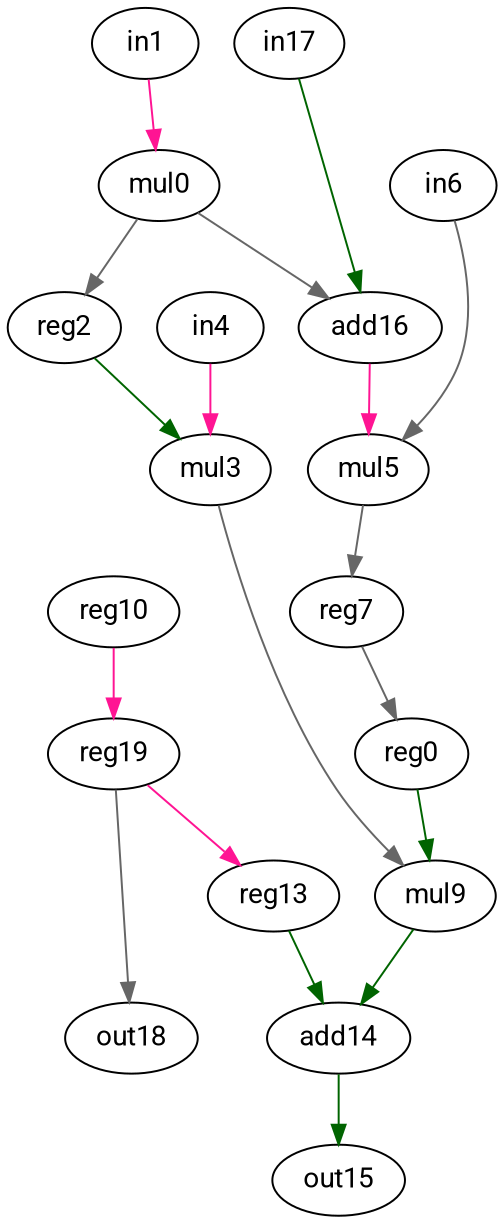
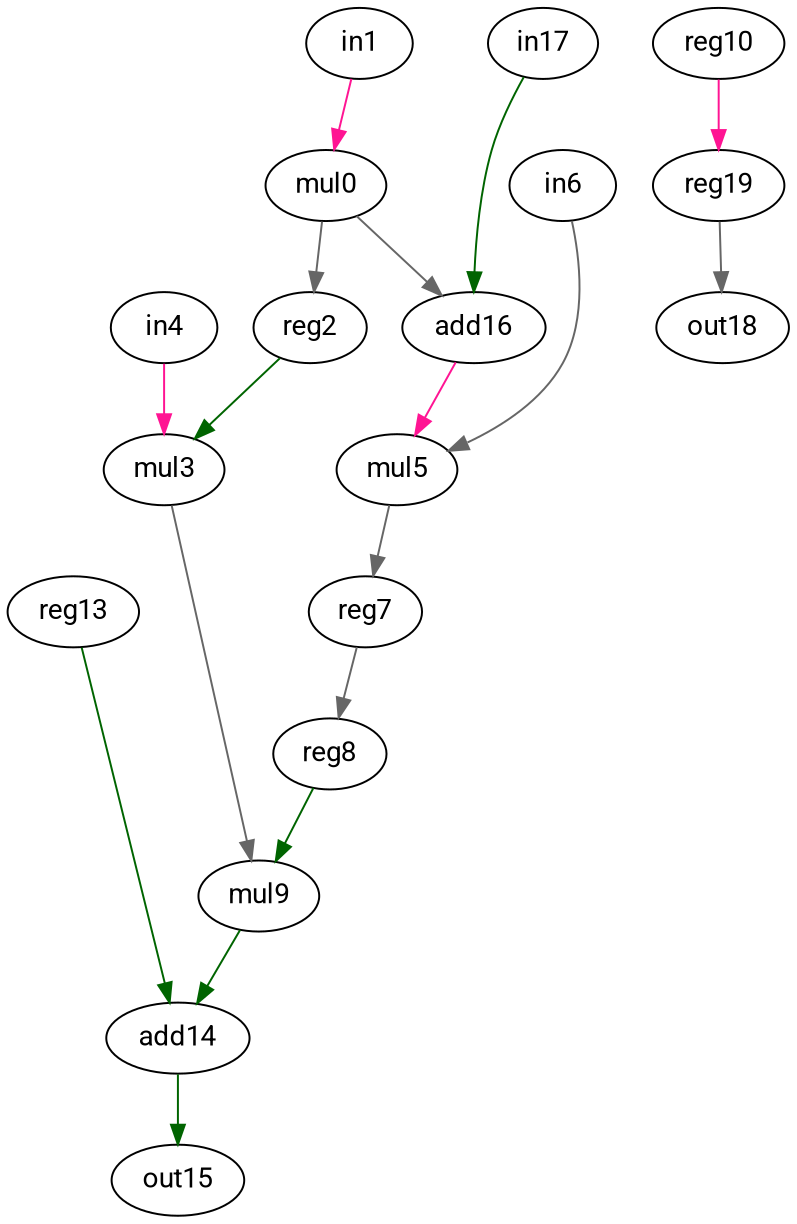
(412, 754) -> (330, 754)
(186, 818) -> none
